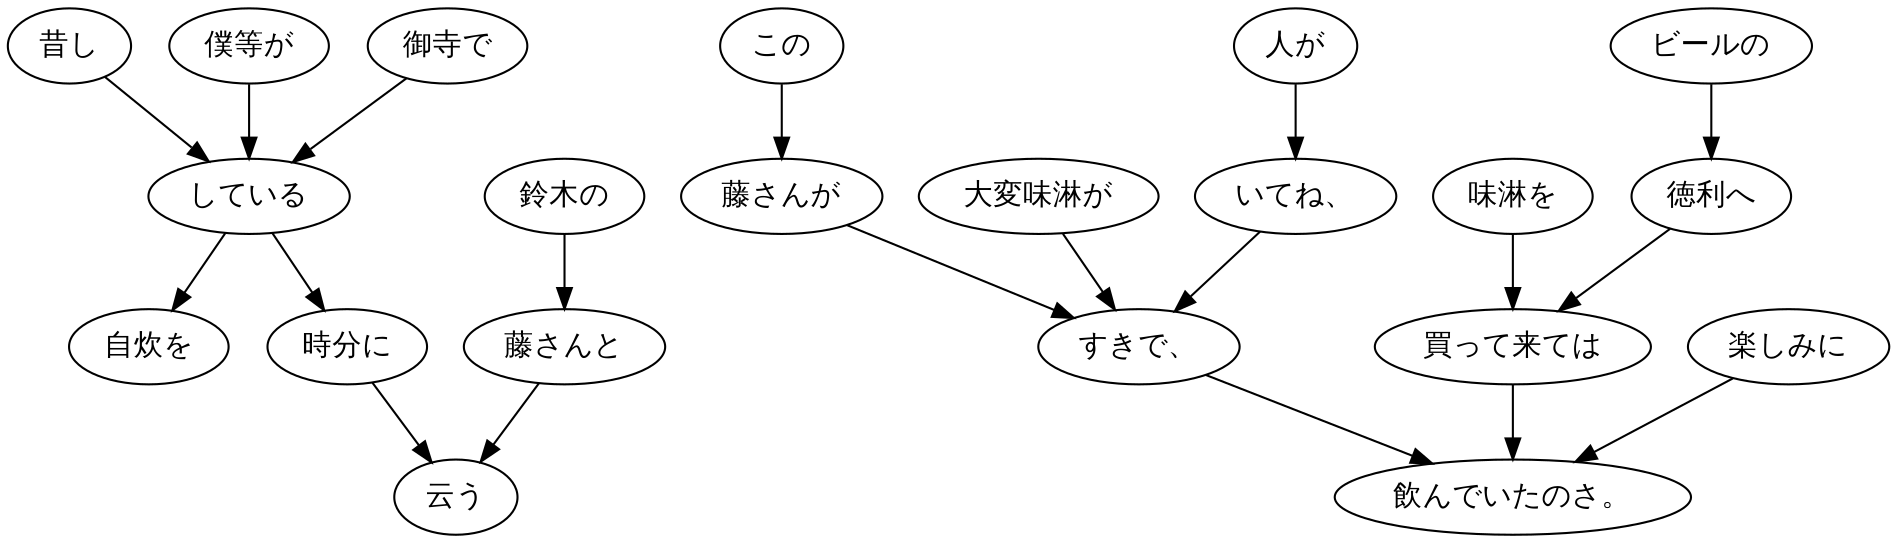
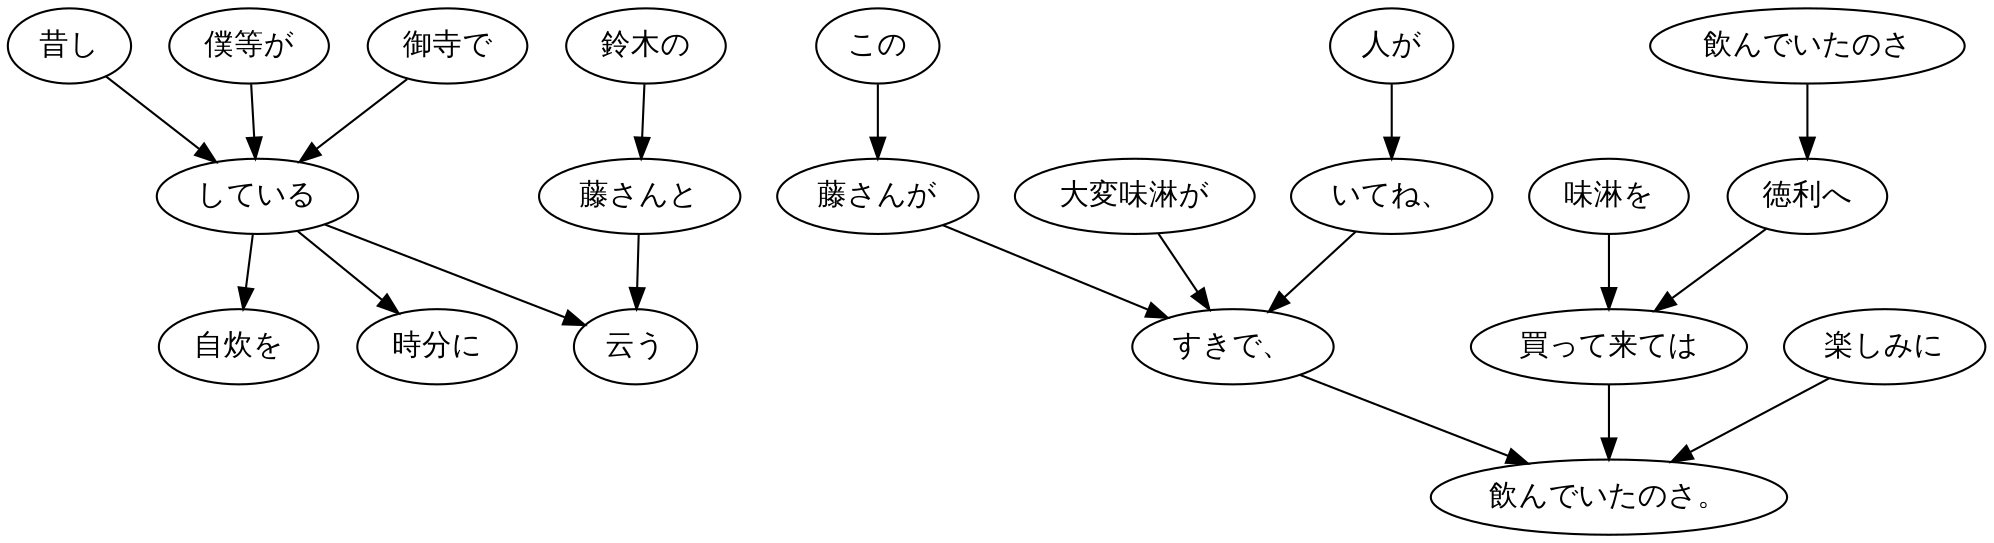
(1711, 46) -> (1807, 46)
(396, 414) -> (445, 271)
